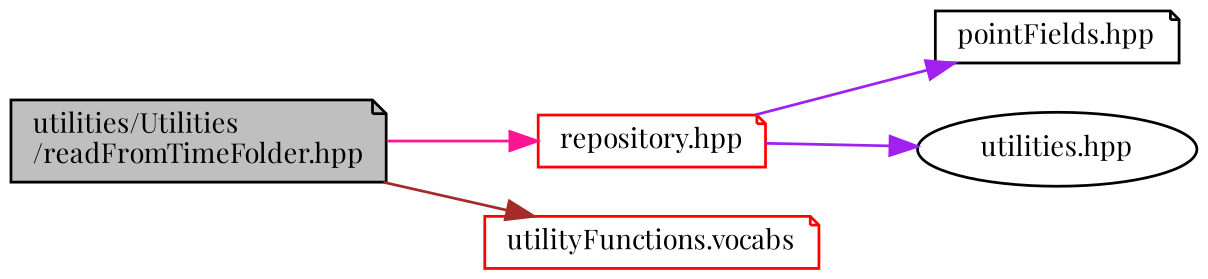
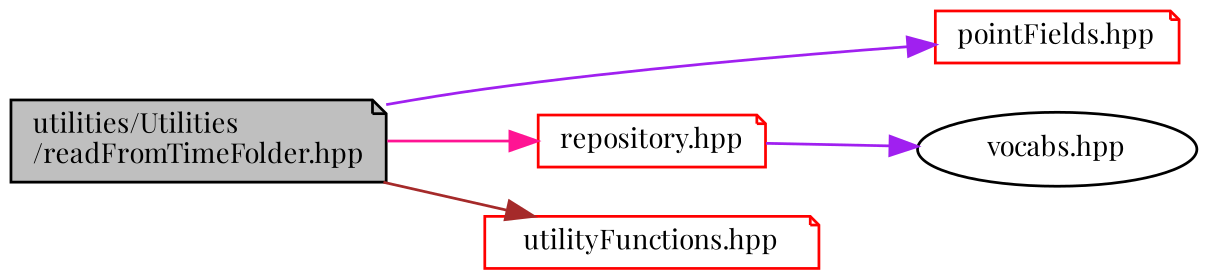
(1057, 37) -> (1057, 37)
(841, 92) -> (646, 70)
(1057, 149) -> (1057, 149)
(652, 242) -> (652, 242)
